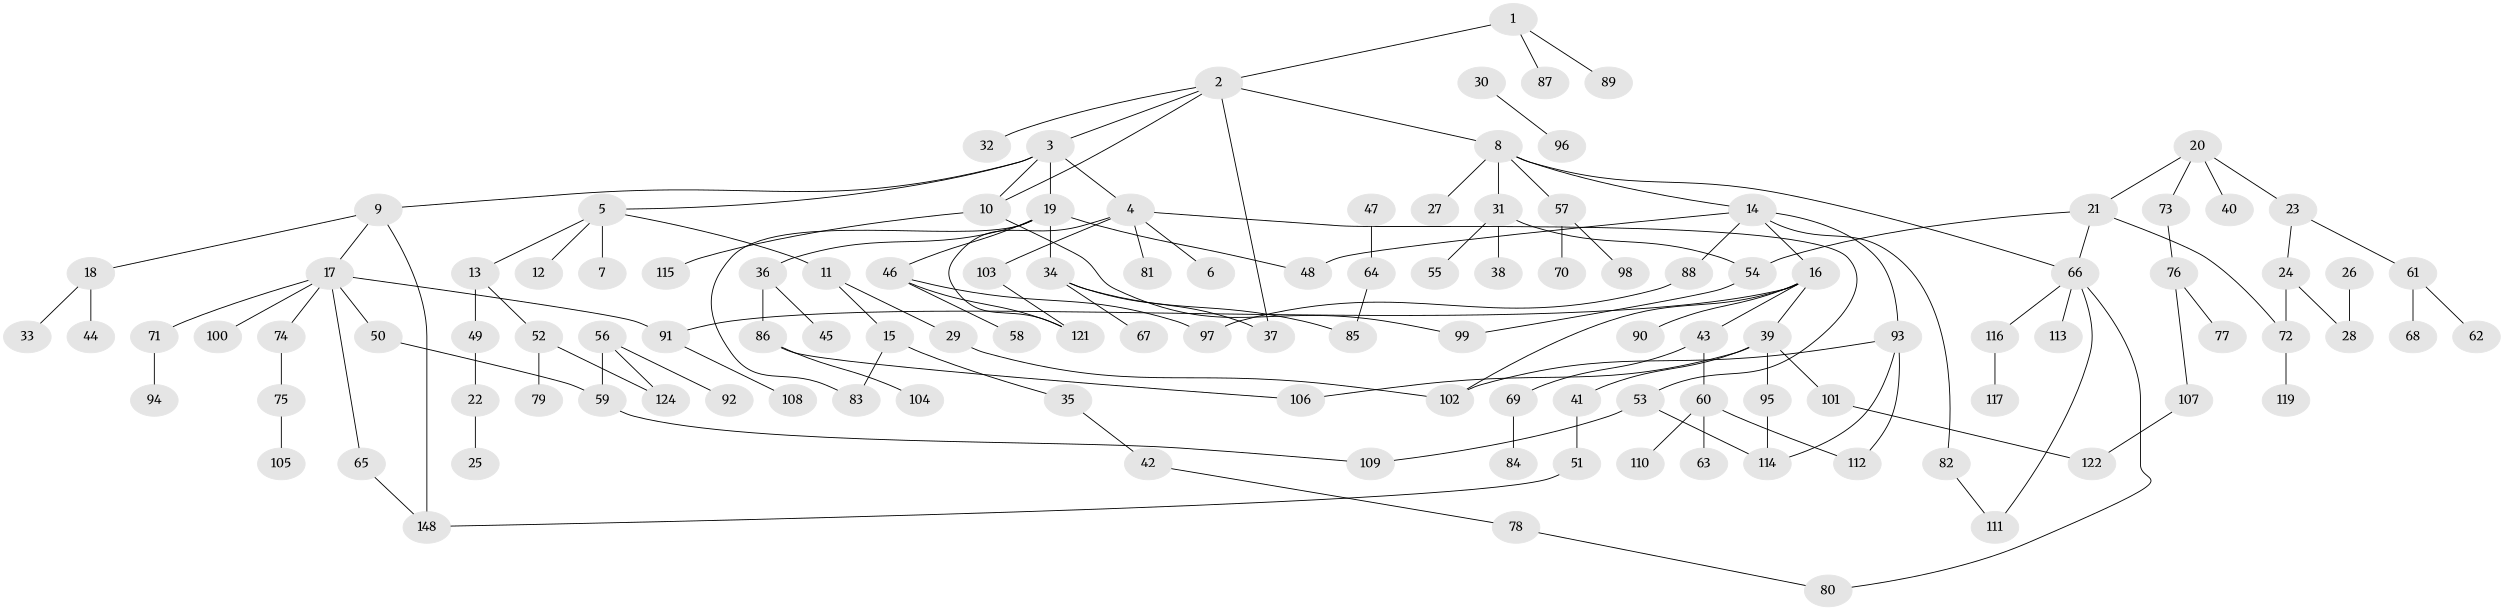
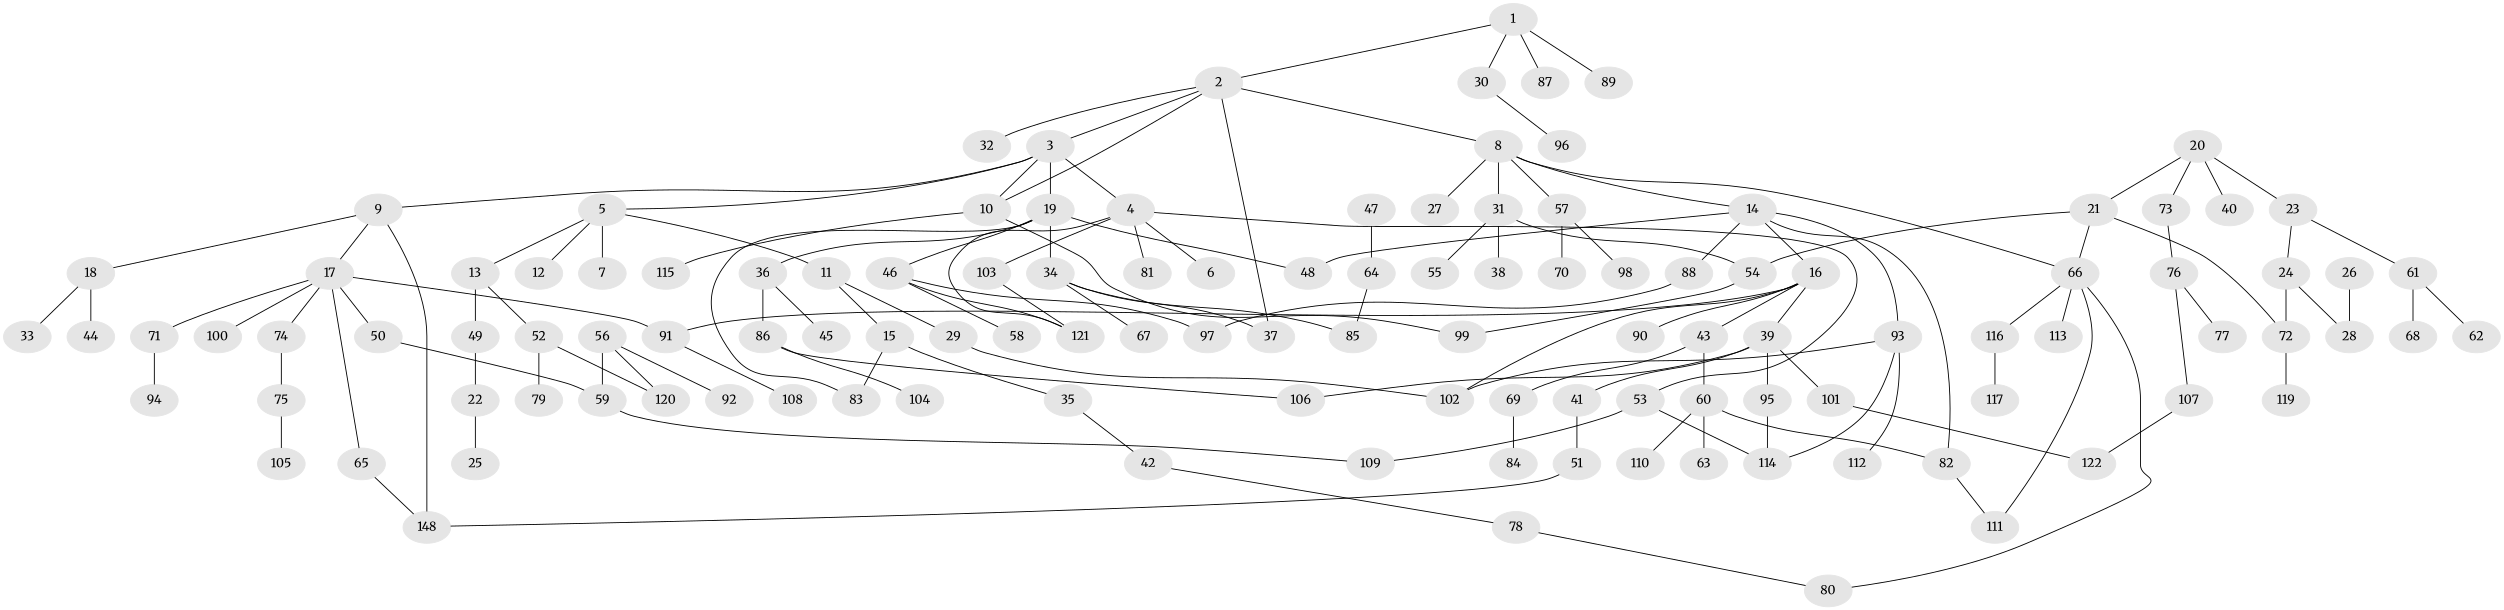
none -> (1498, 51)
(666, 400) -> (666, 400)
(1779, 434) -> (1823, 436)
